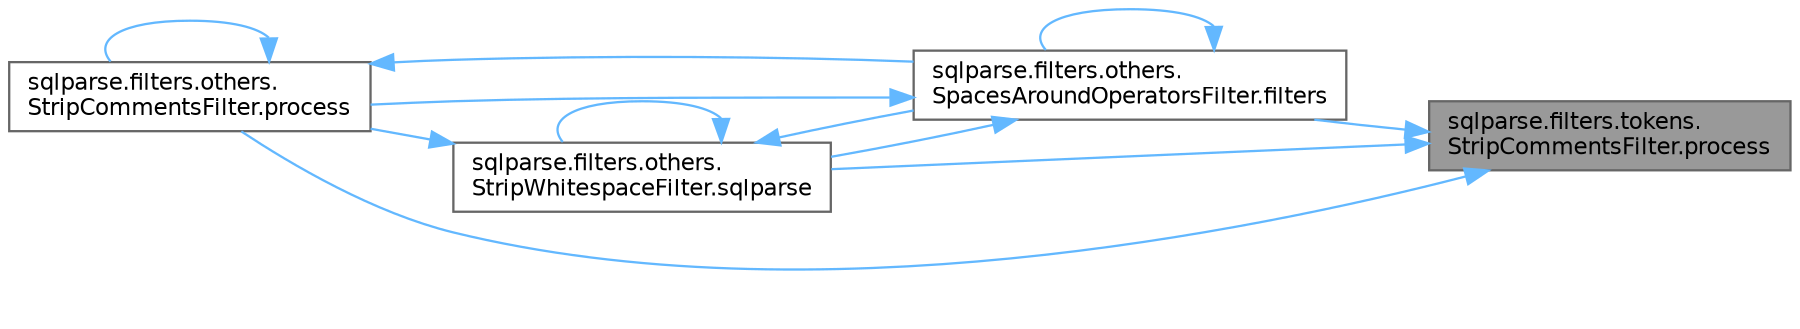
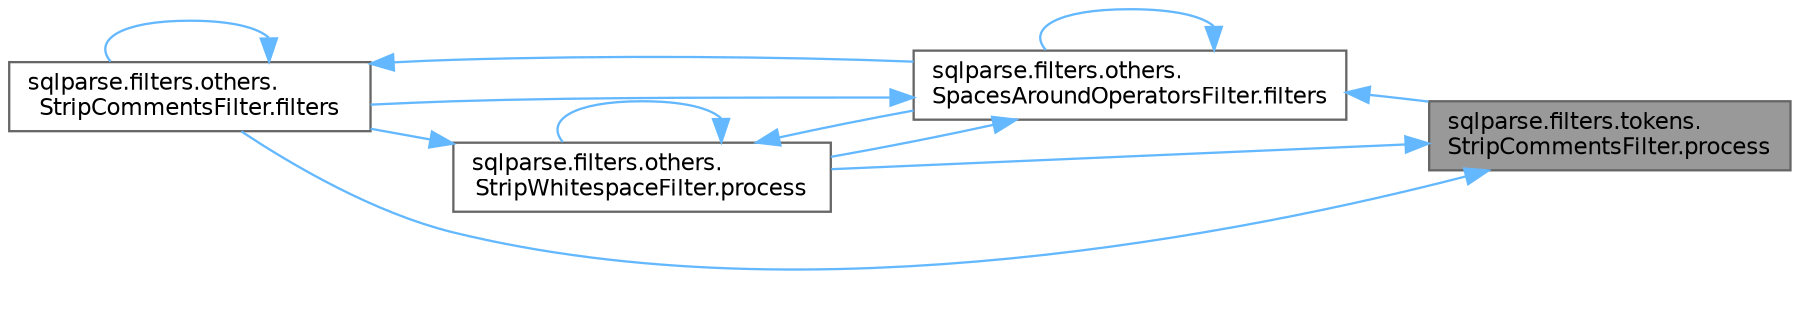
(190, 97) -> (190, 97)
(1360, 125) -> (1399, 98)
(642, 177) -> (642, 177)
